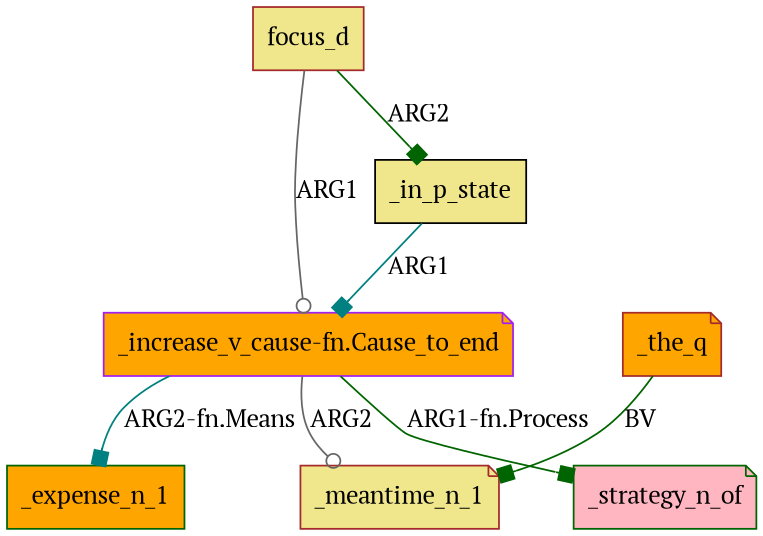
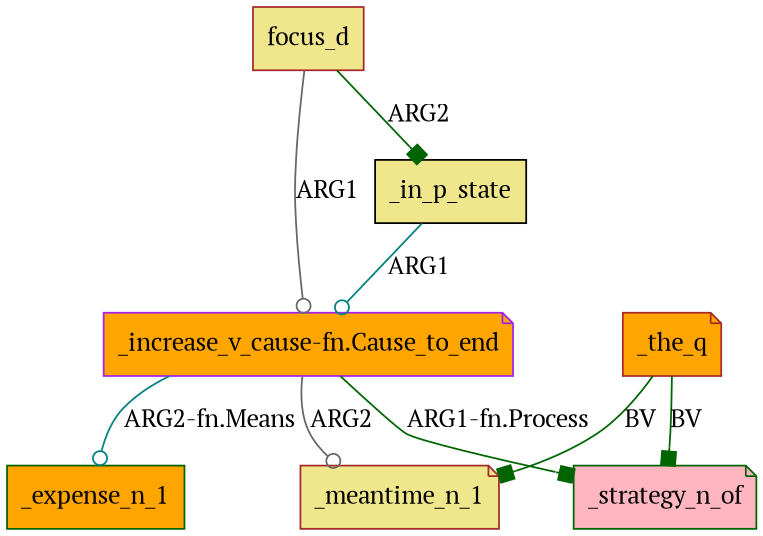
(384, 263) -> (384, 263)
(126, 405) -> (126, 405)
none -> (671, 412)
